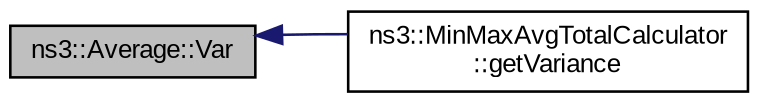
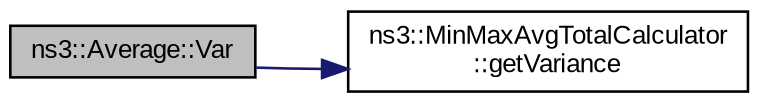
(315, 34) -> (289, 68)
